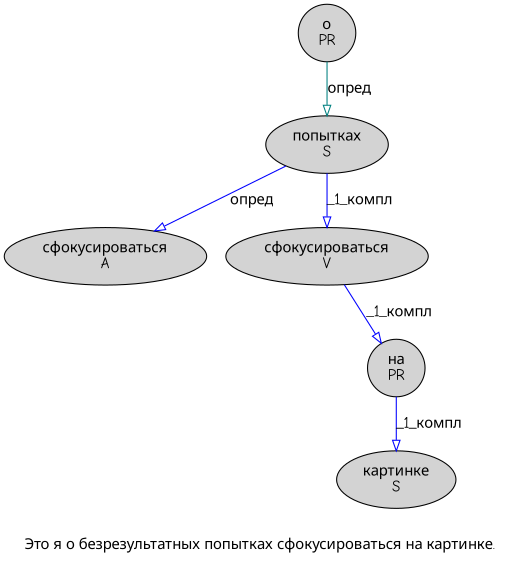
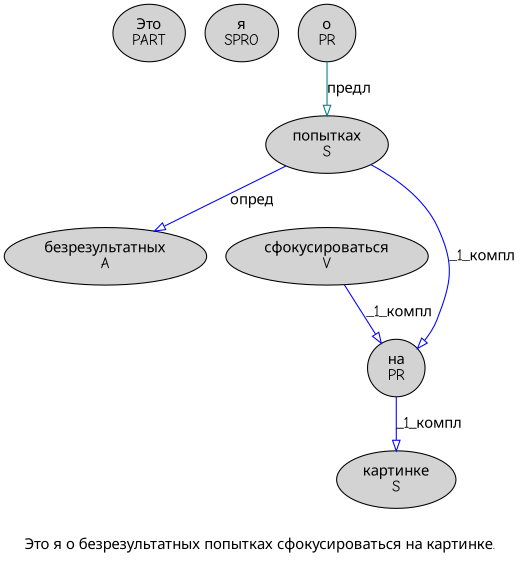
none -> (149, 33)
none -> (242, 33)
(349, 89) -> (349, 89)
(327, 195) -> (443, 240)
(105, 256) -> (105, 256)
